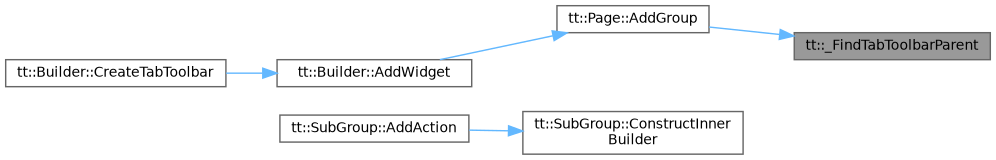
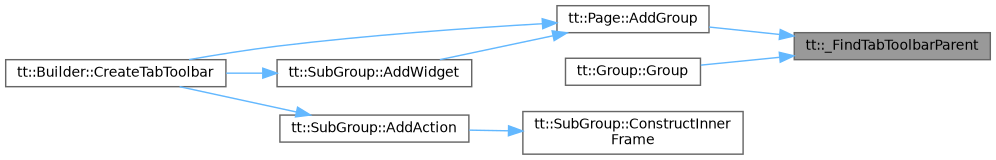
none -> (365, 37)
none -> (633, 72)
(374, 73) -> (374, 73)
none -> (238, 99)
(633, 133) -> (633, 133)
